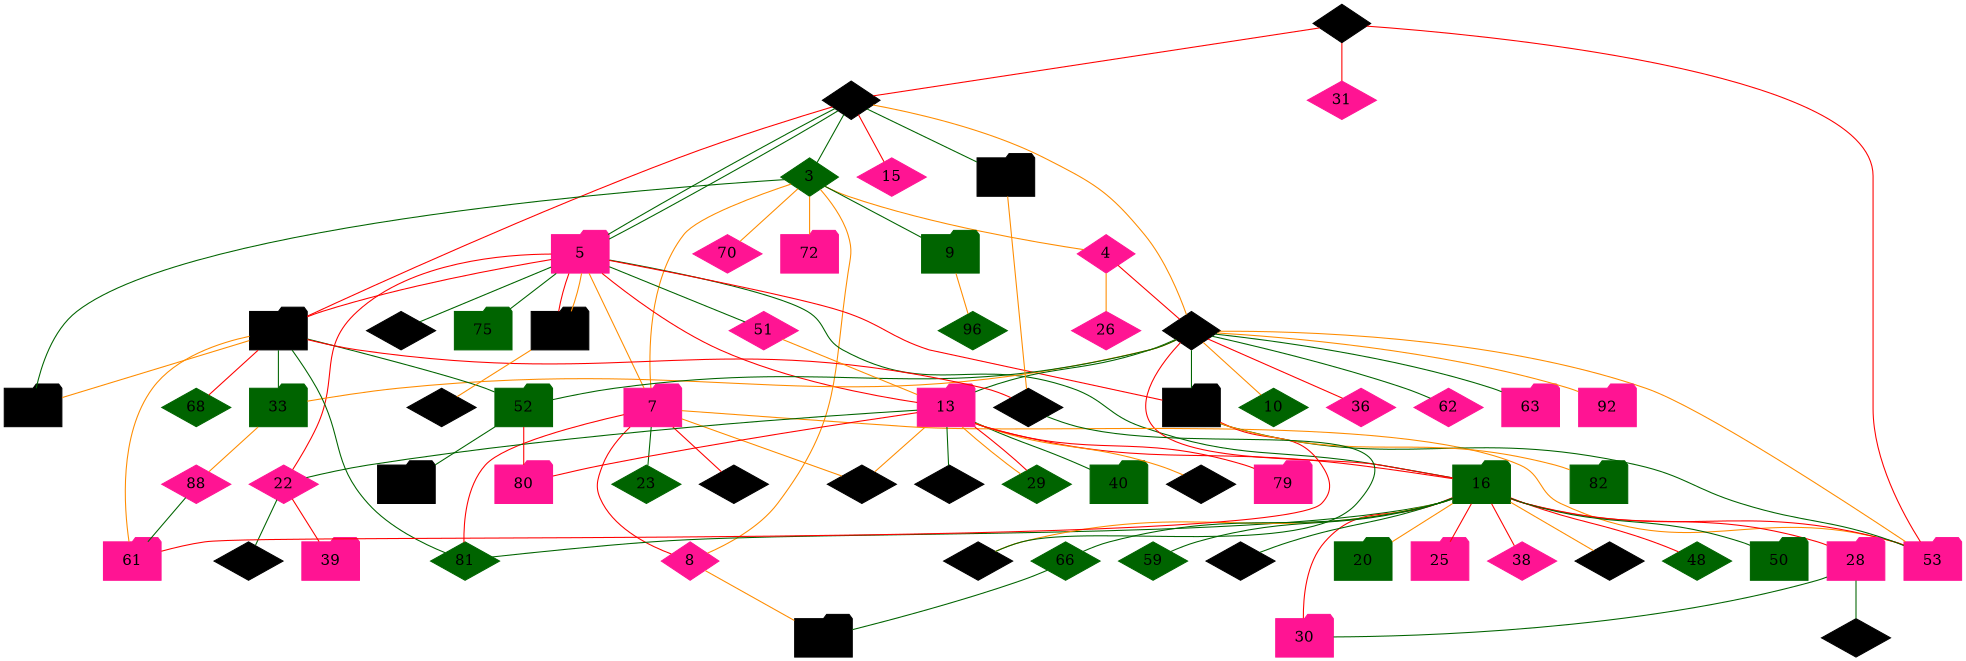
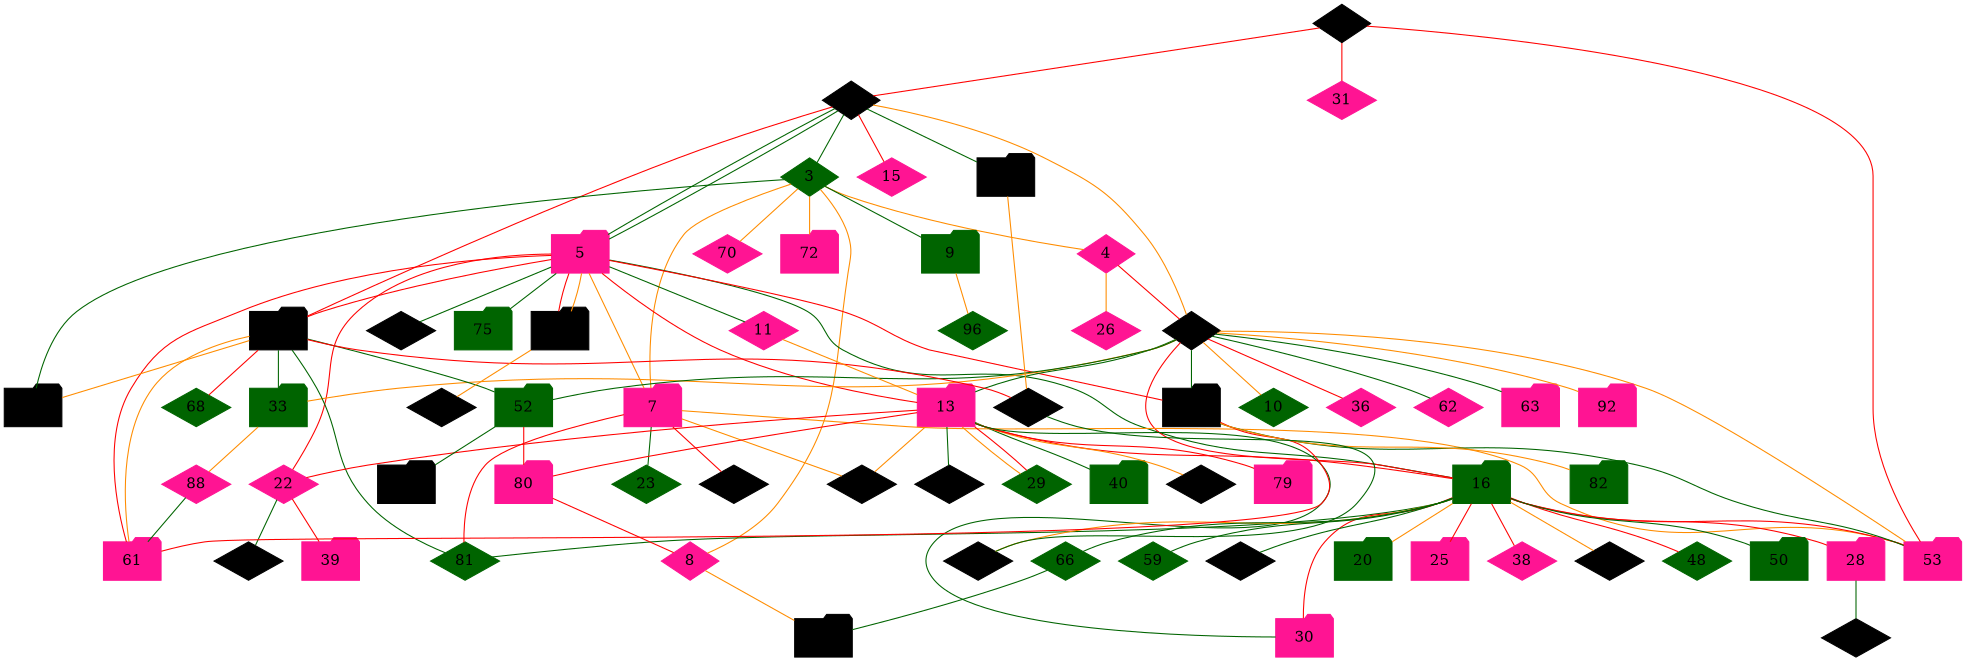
none -> (251, 308)
(764, 331) -> (764, 331)
(611, 435) -> (611, 435)
(603, 503) -> (613, 525)
(1582, 623) -> (1100, 521)
